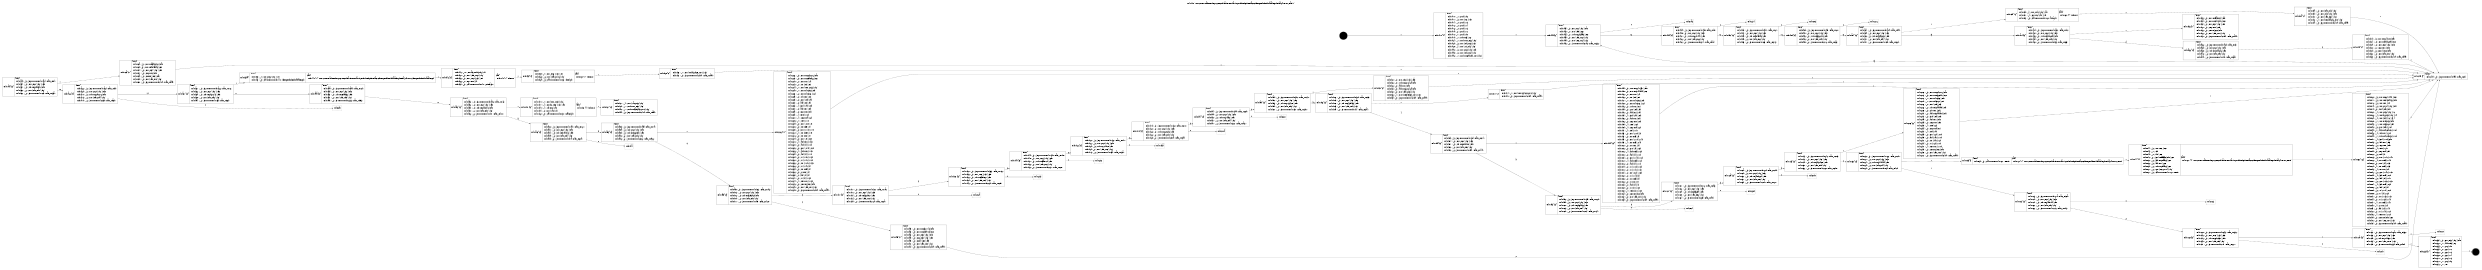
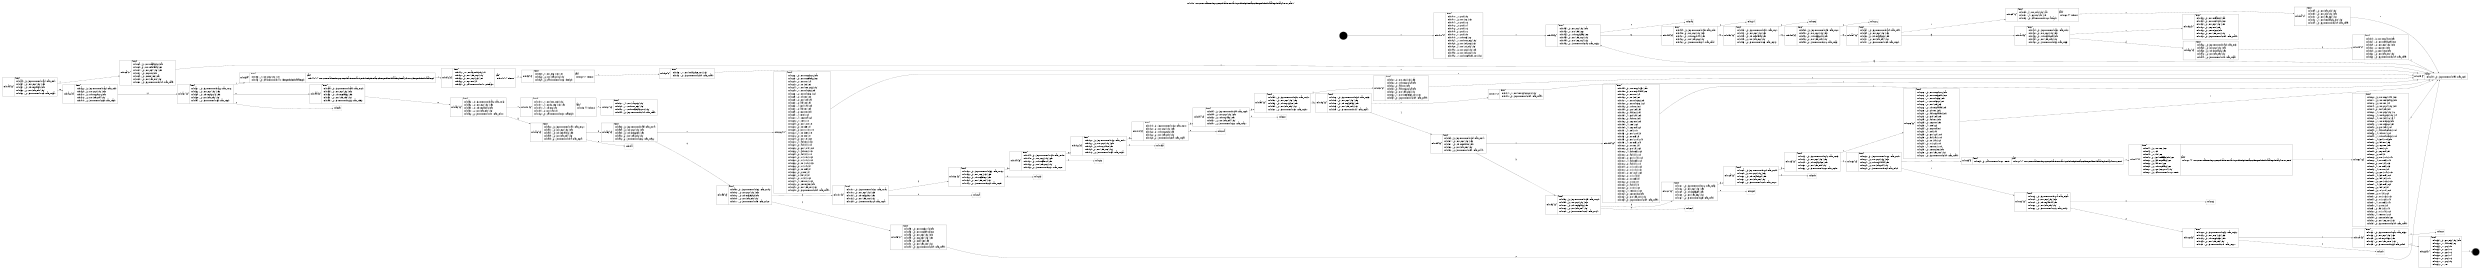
(225, 108) -> (283, 109)
